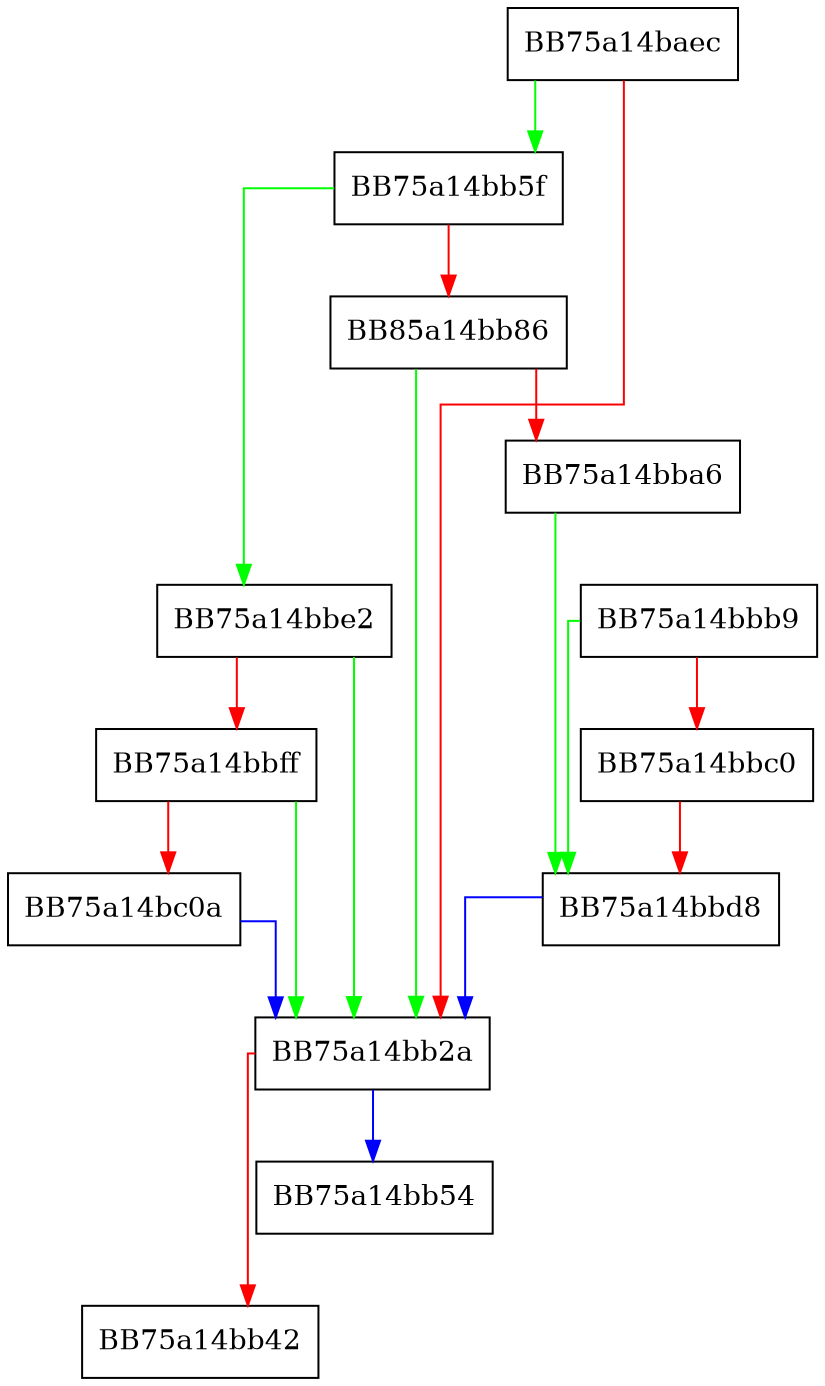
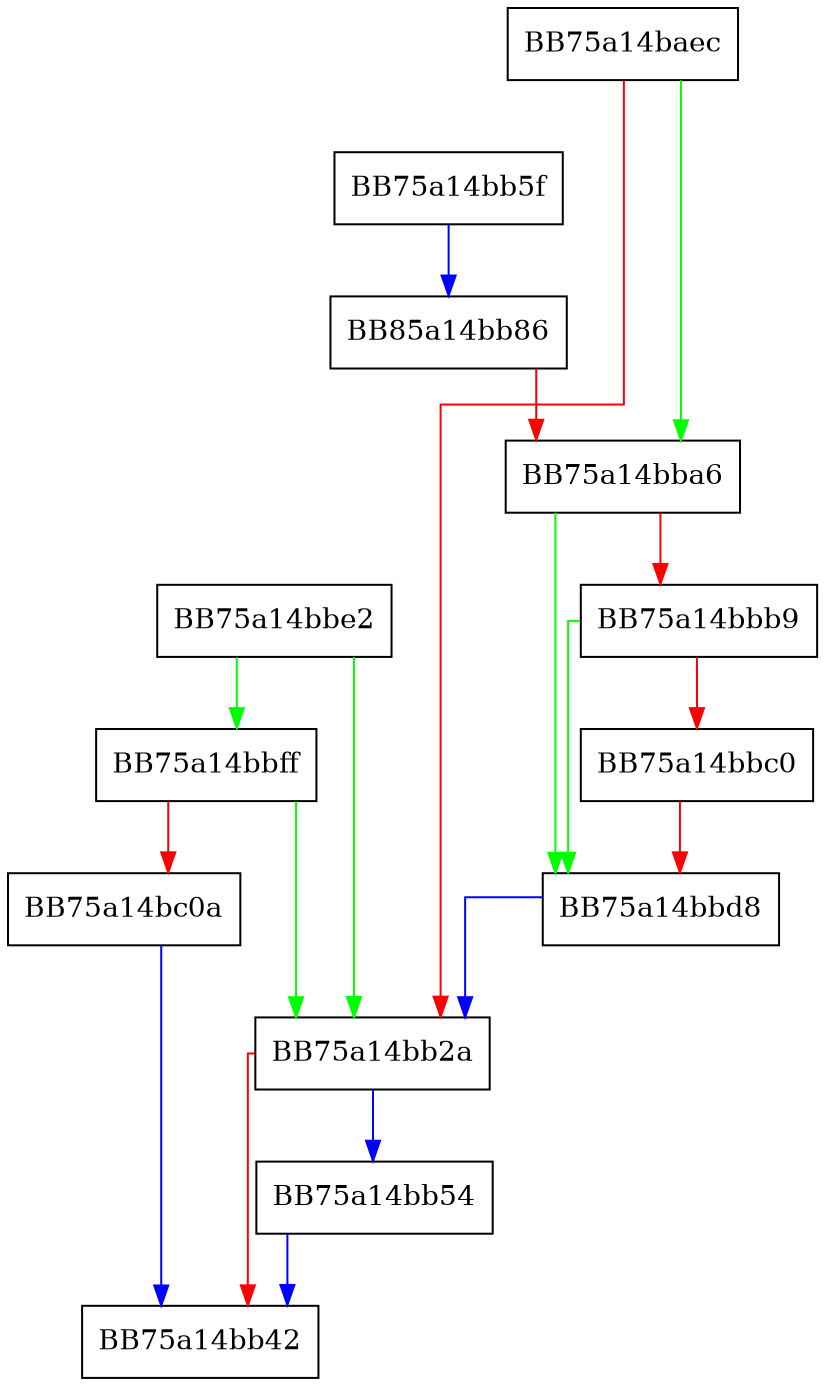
(535, 106) -> (681, 250)
(449, 250) -> (449, 250)
(244, 331) -> none
none -> (660, 539)
(237, 683) -> (237, 683)
(416, 683) -> none
(276, 942) -> (161, 1115)
none -> (287, 1260)
